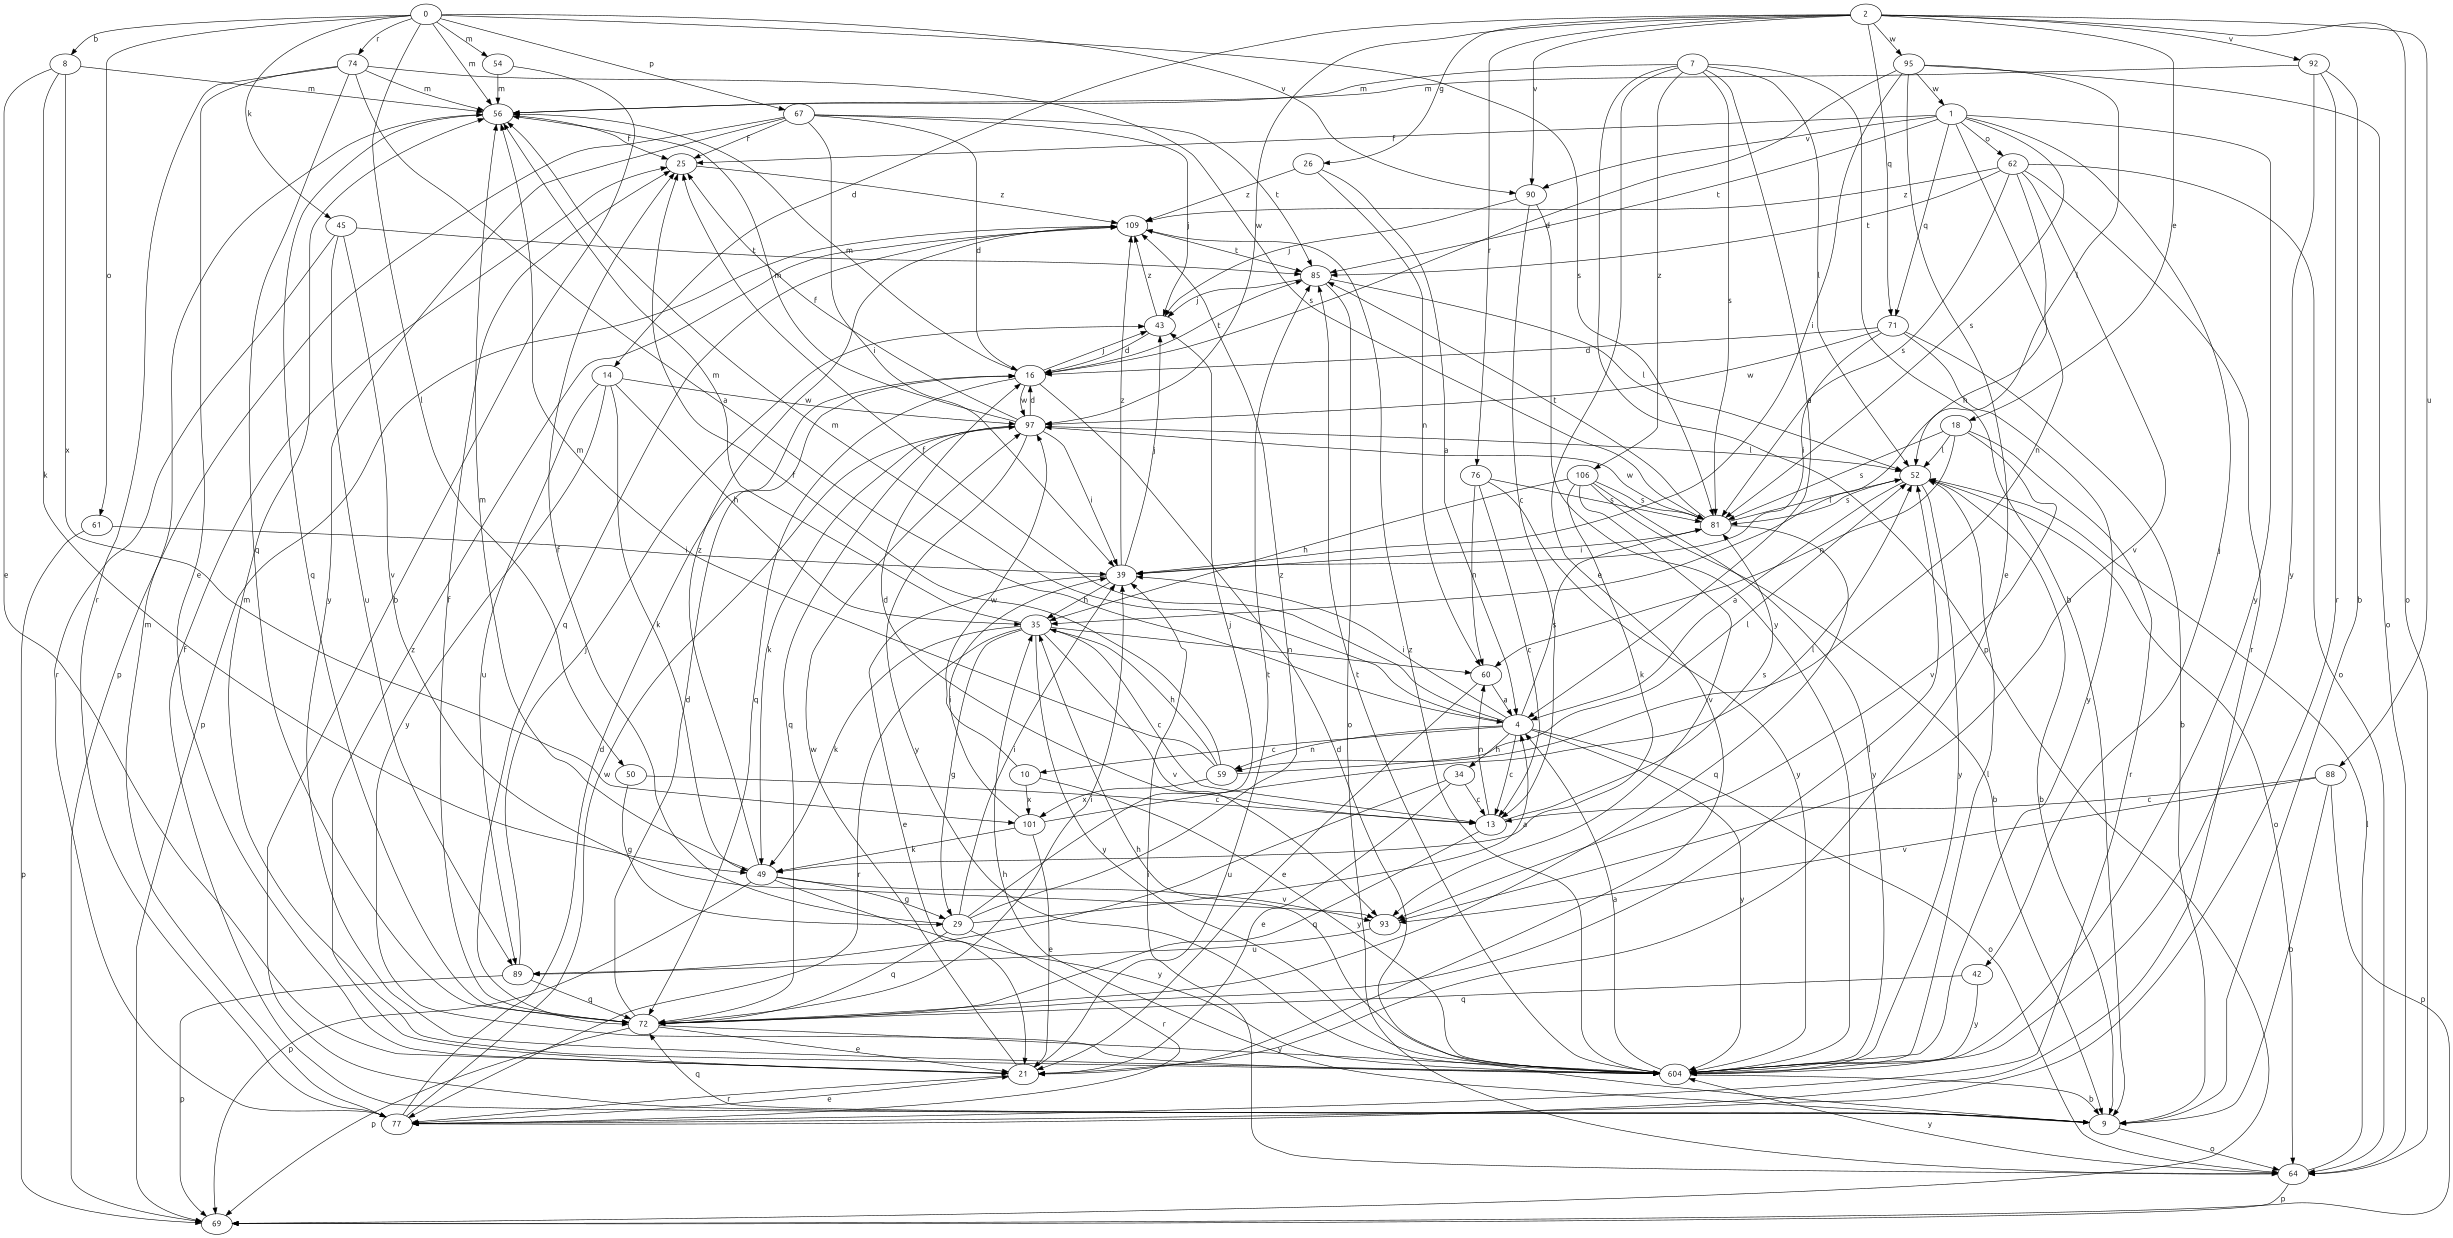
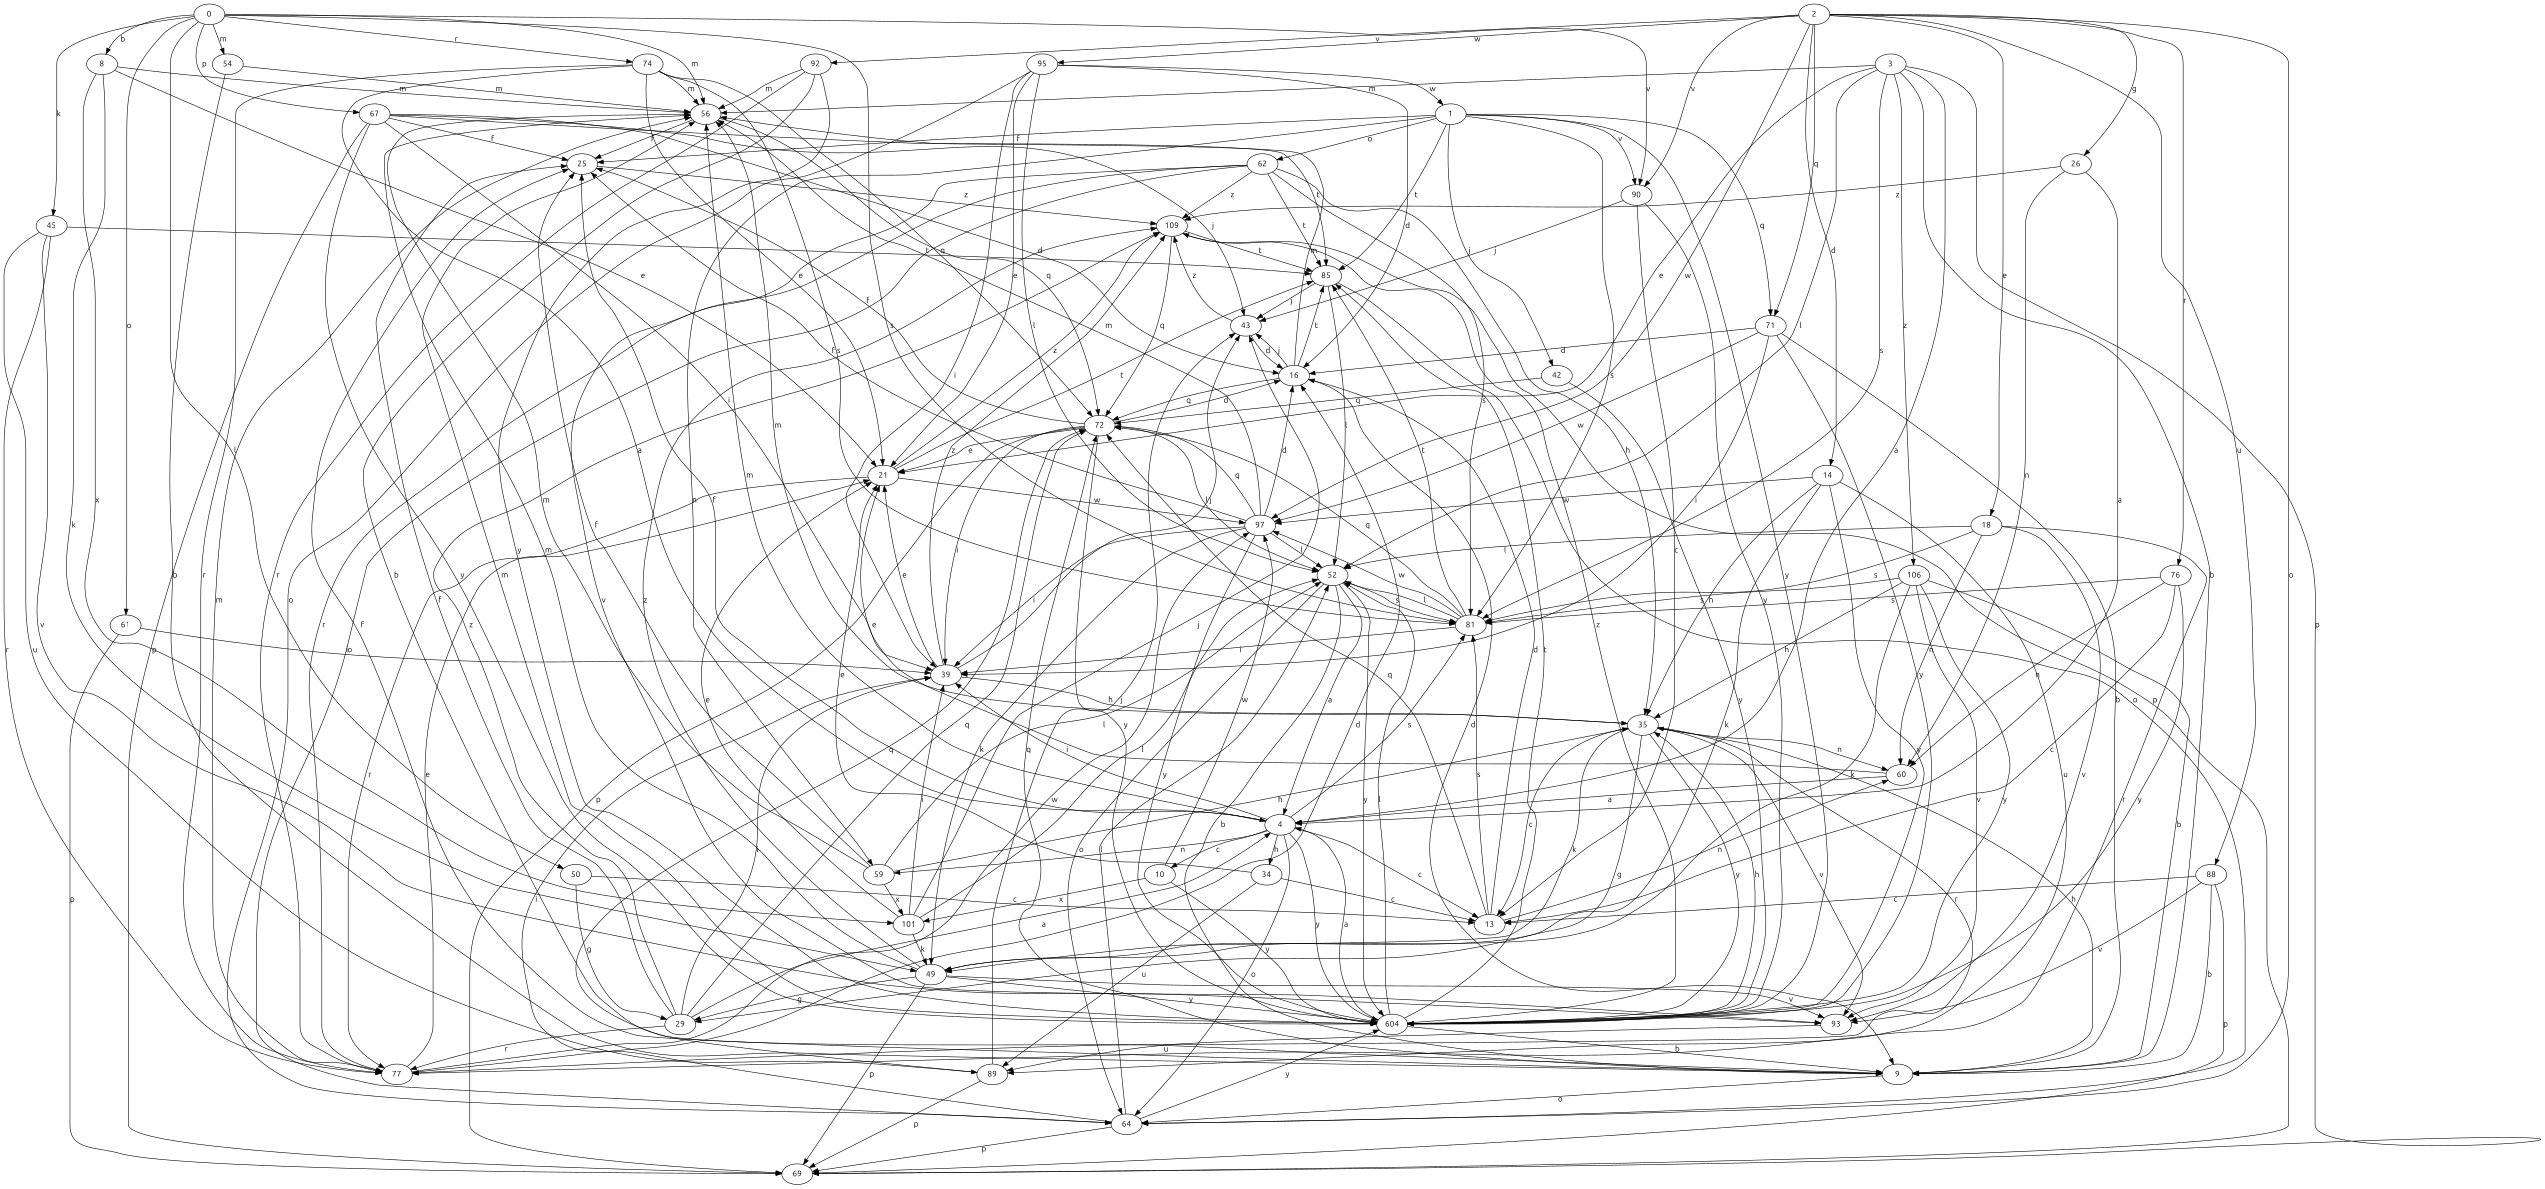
(1693, 64) -> (1891, 64)
(1021, 398) -> none
(1248, 708) -> (1181, 625)
